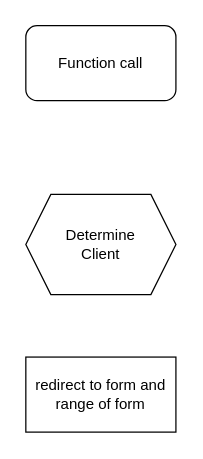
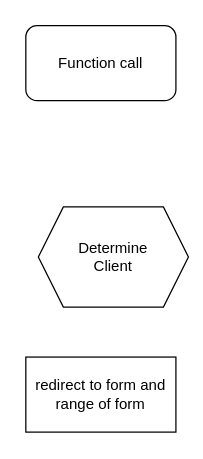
(101, 244) -> (113, 257)
